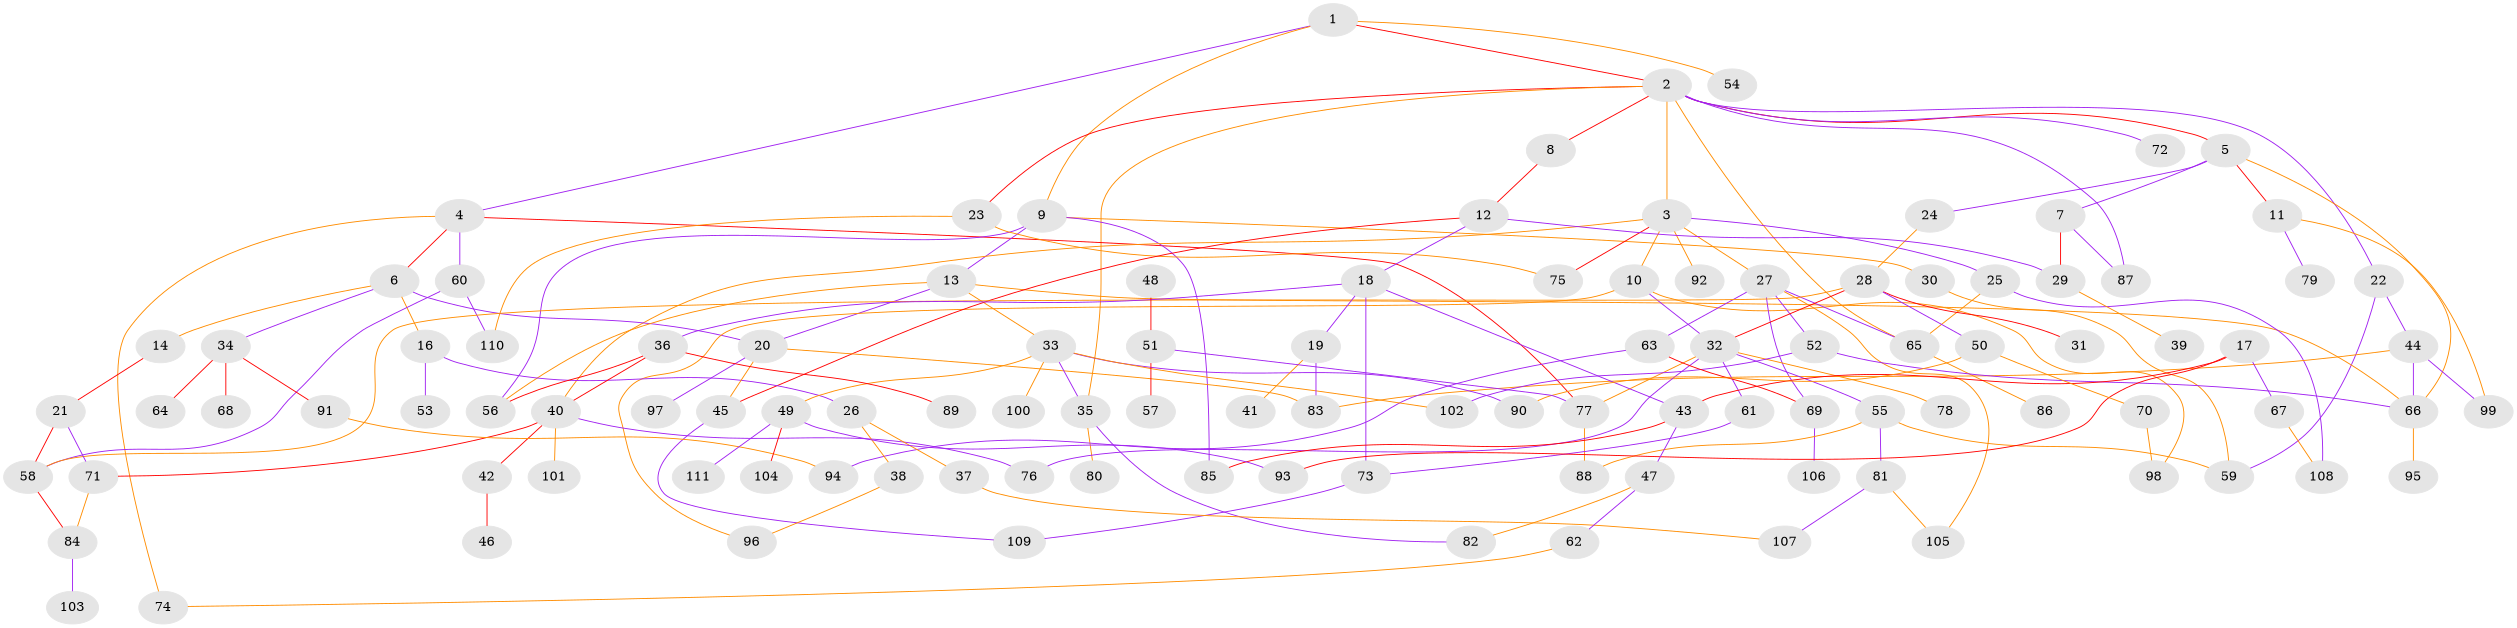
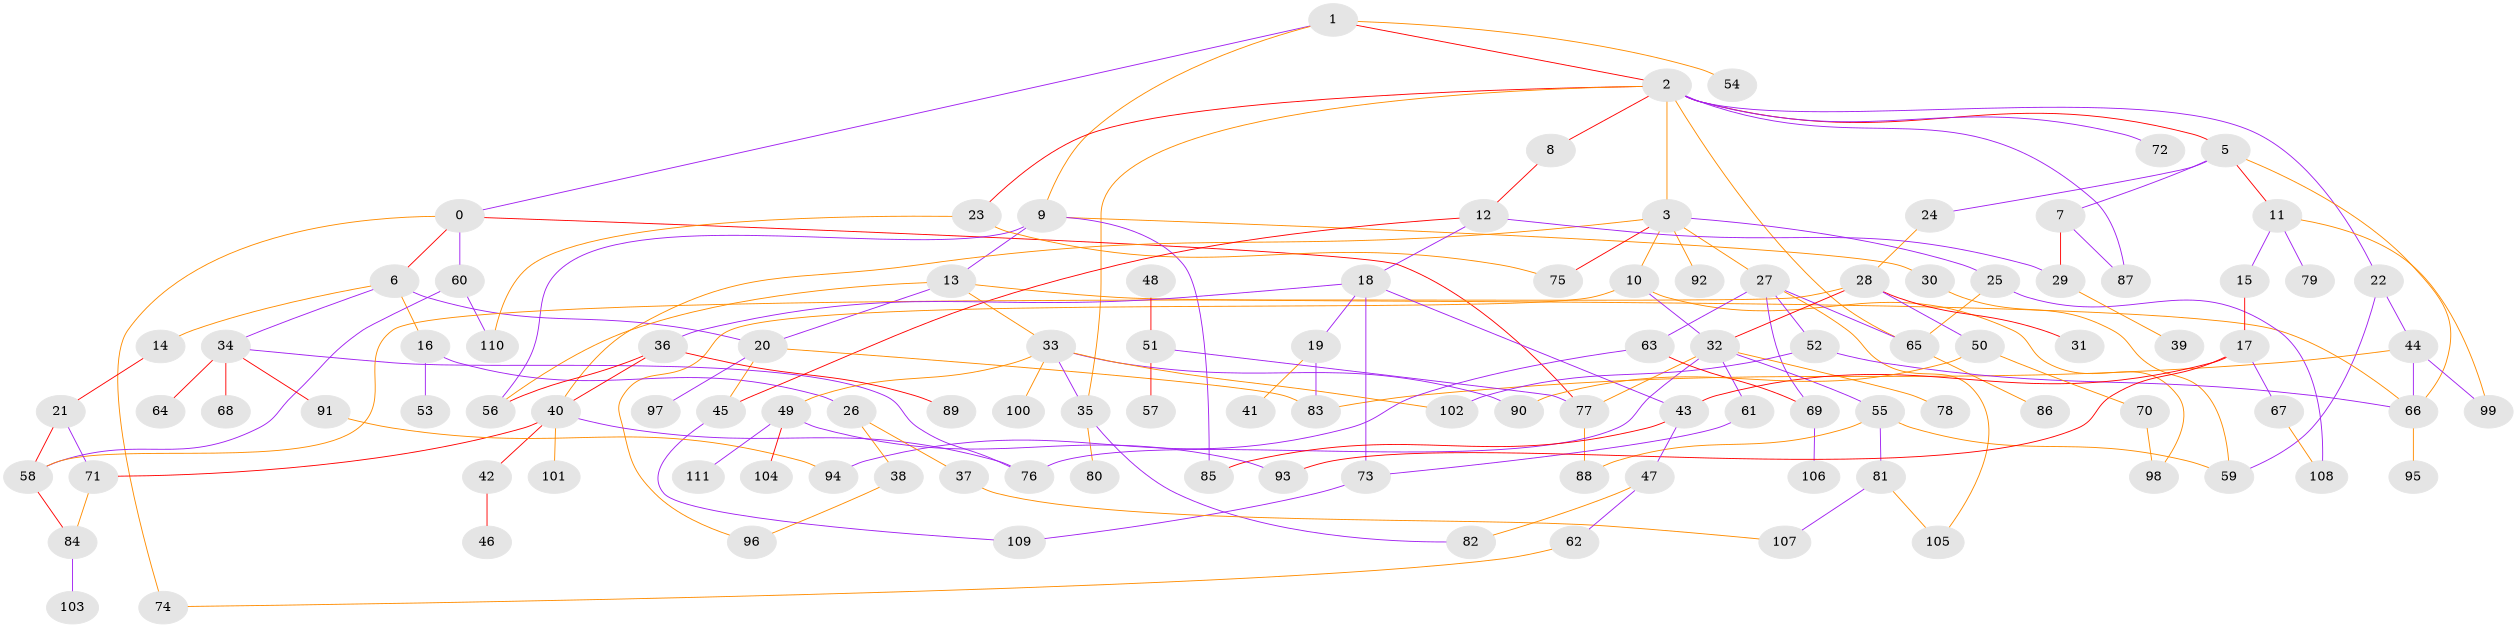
(460, 216) -> (460, 216)
none -> (2245, 281)
none -> (662, 367)
